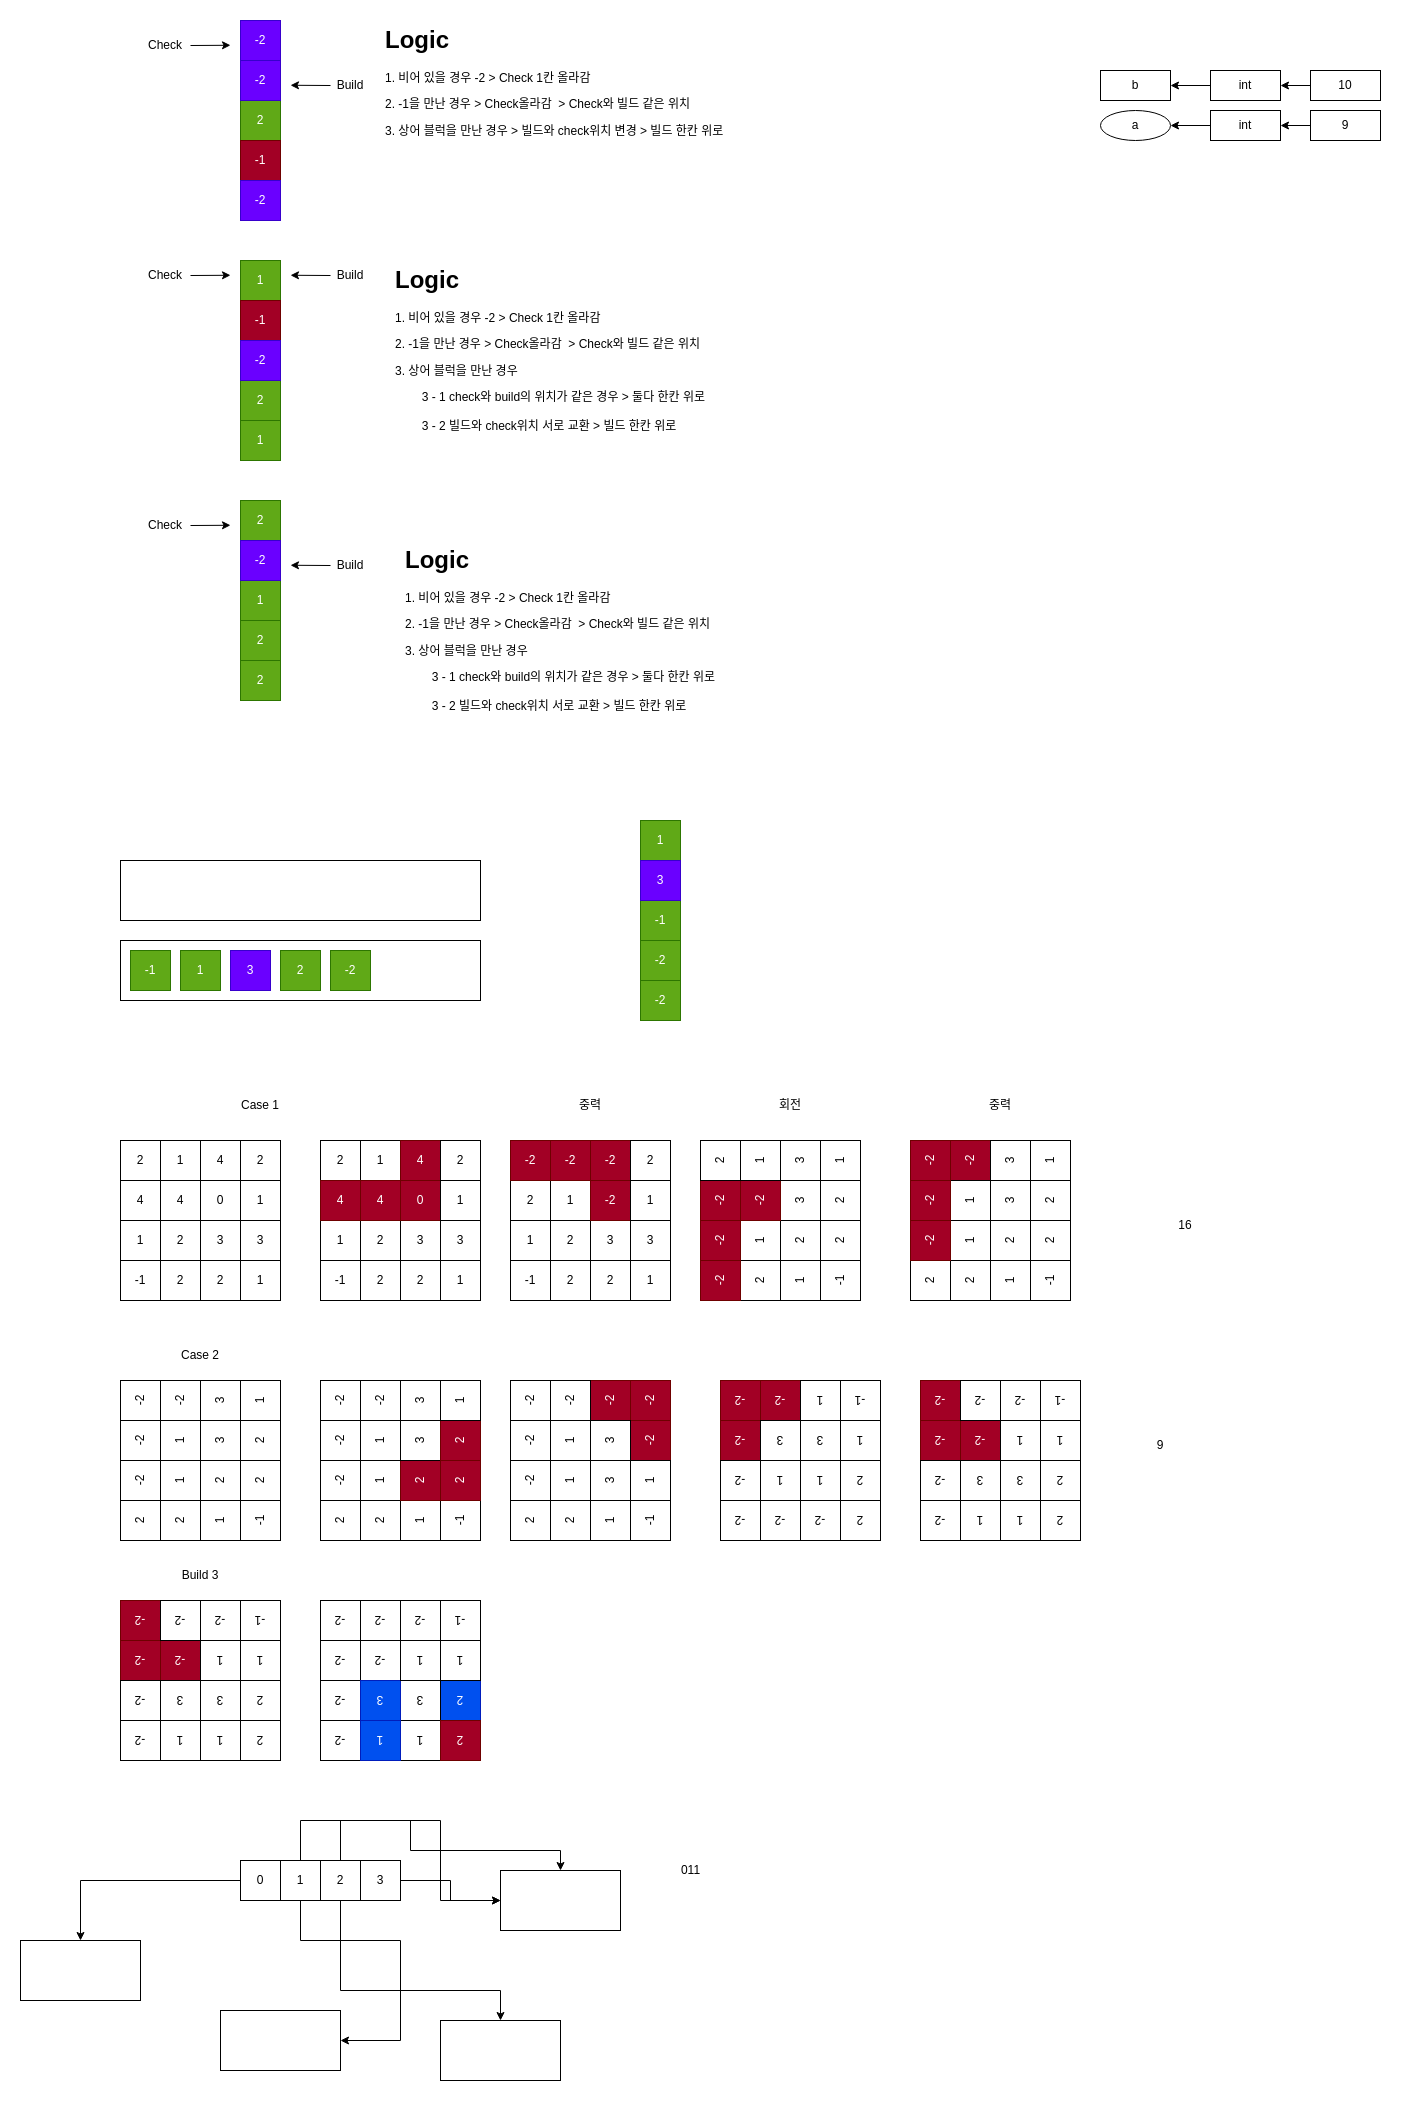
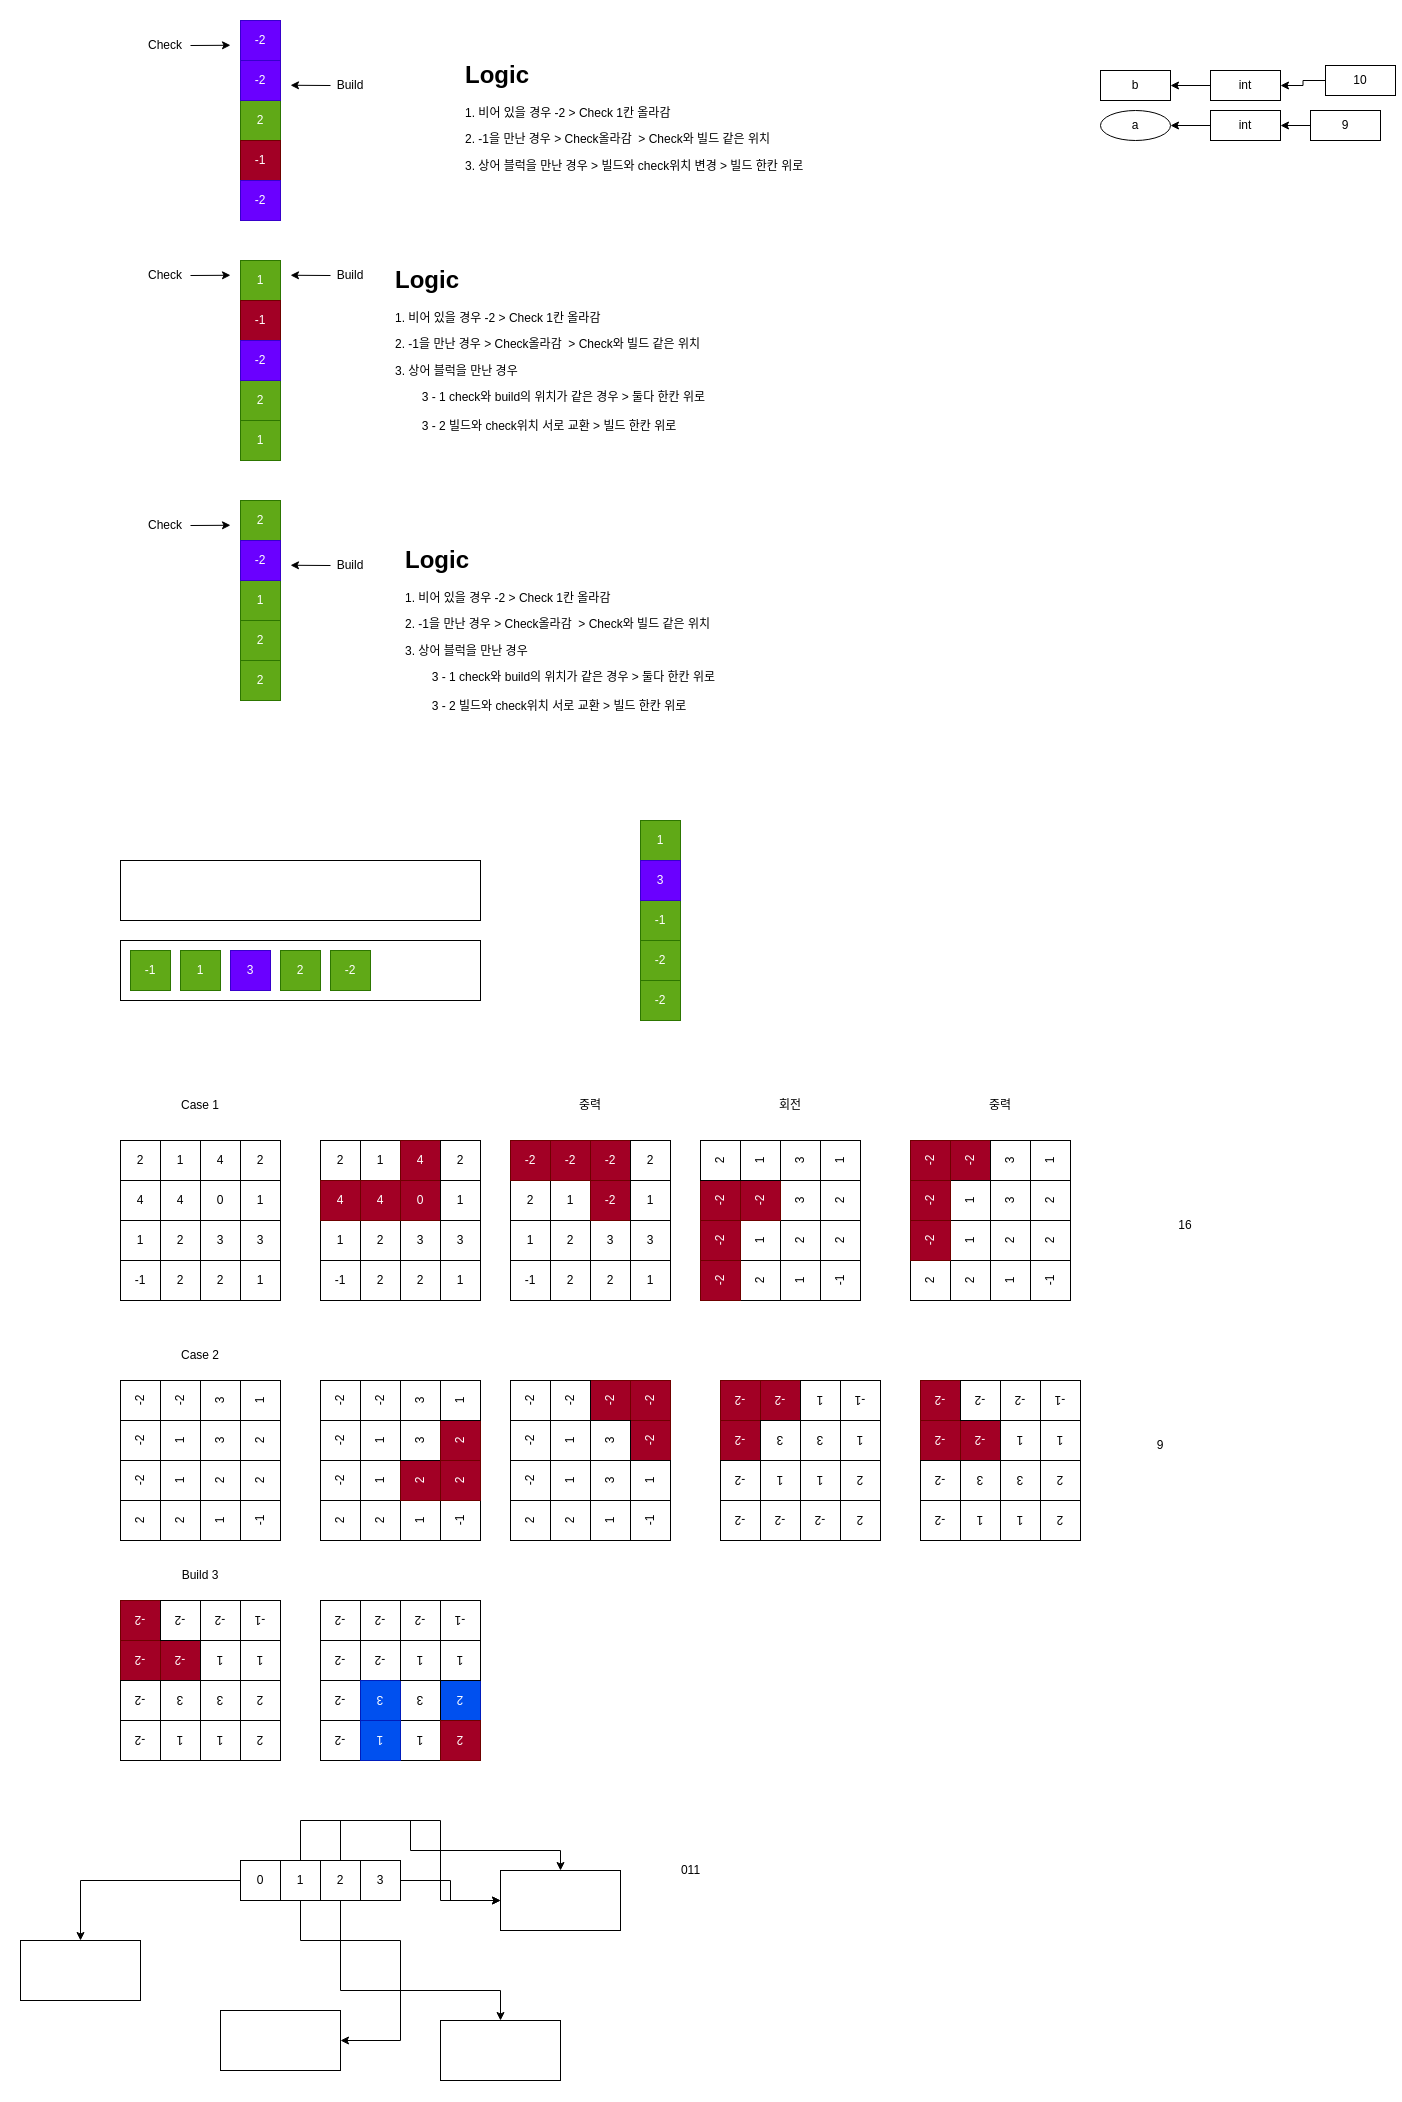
(571, 86) -> (651, 121)
(1346, 86) -> (1361, 81)
(261, 1106) -> (201, 1106)
